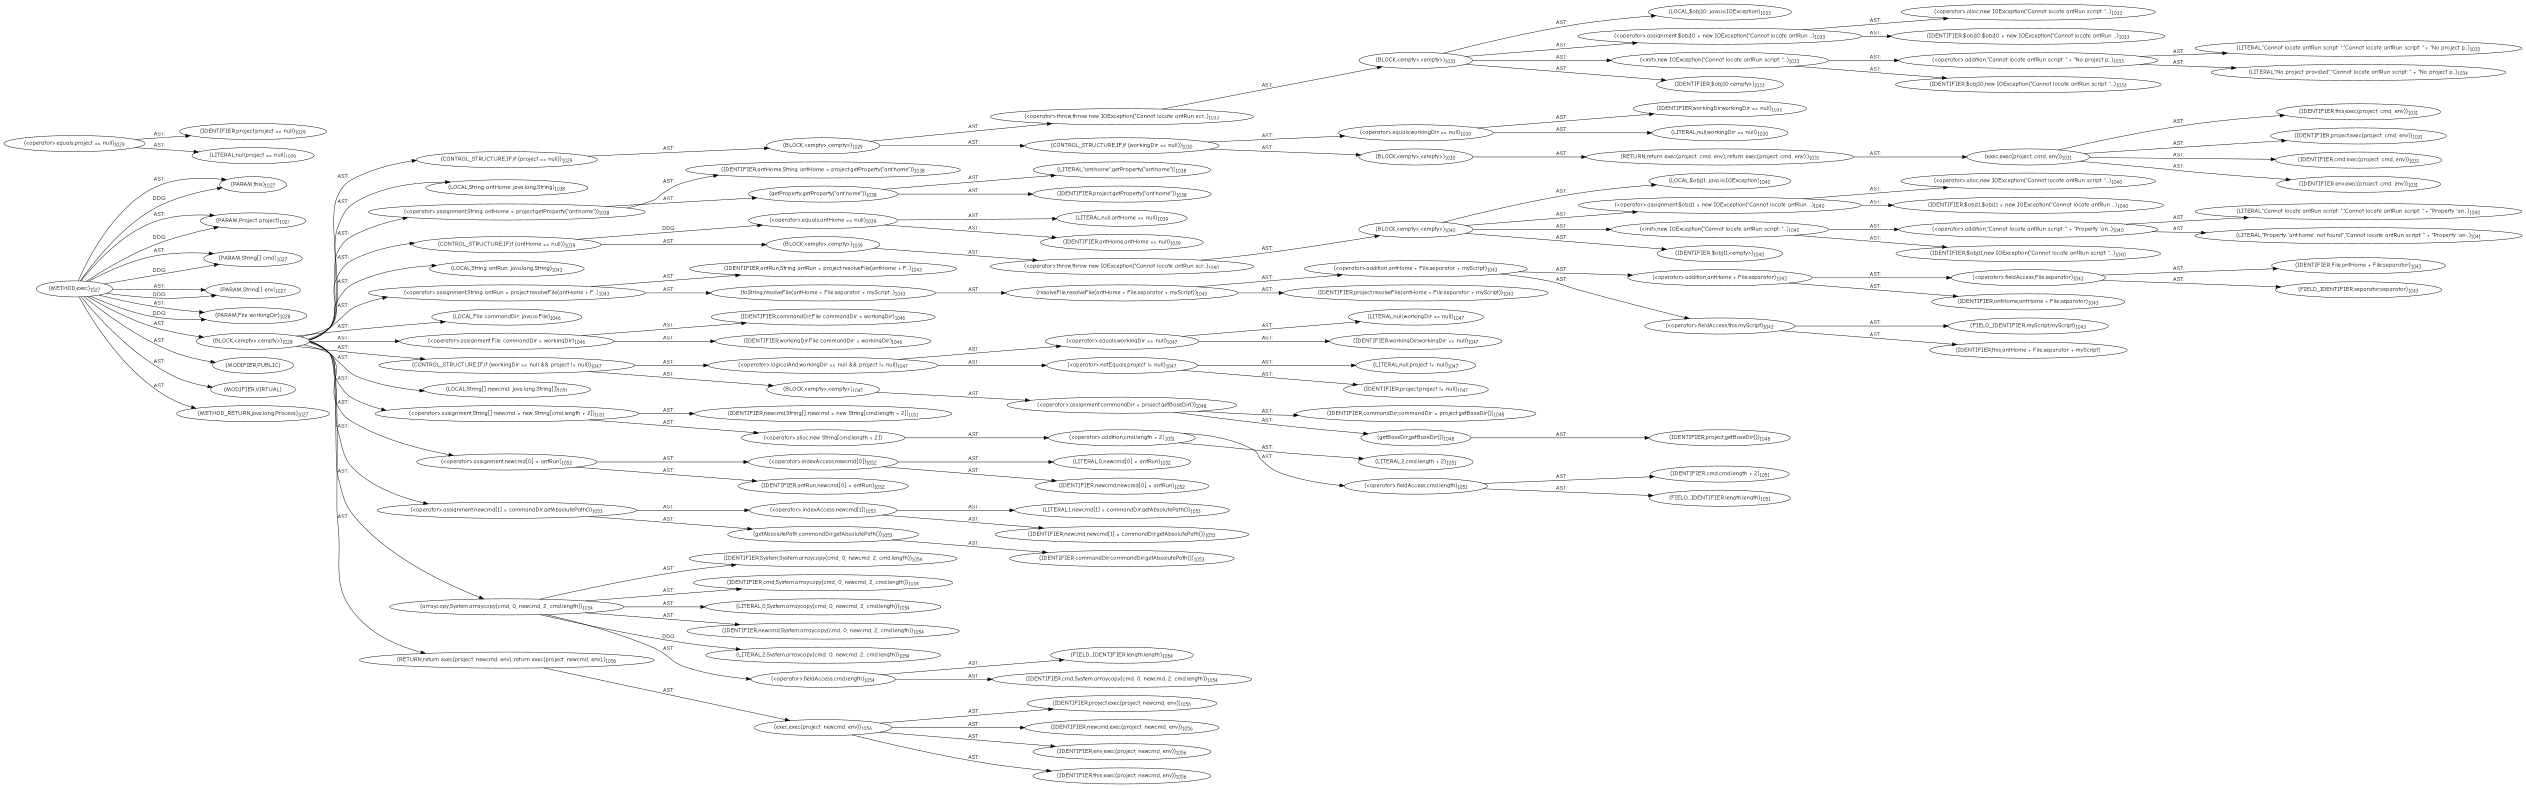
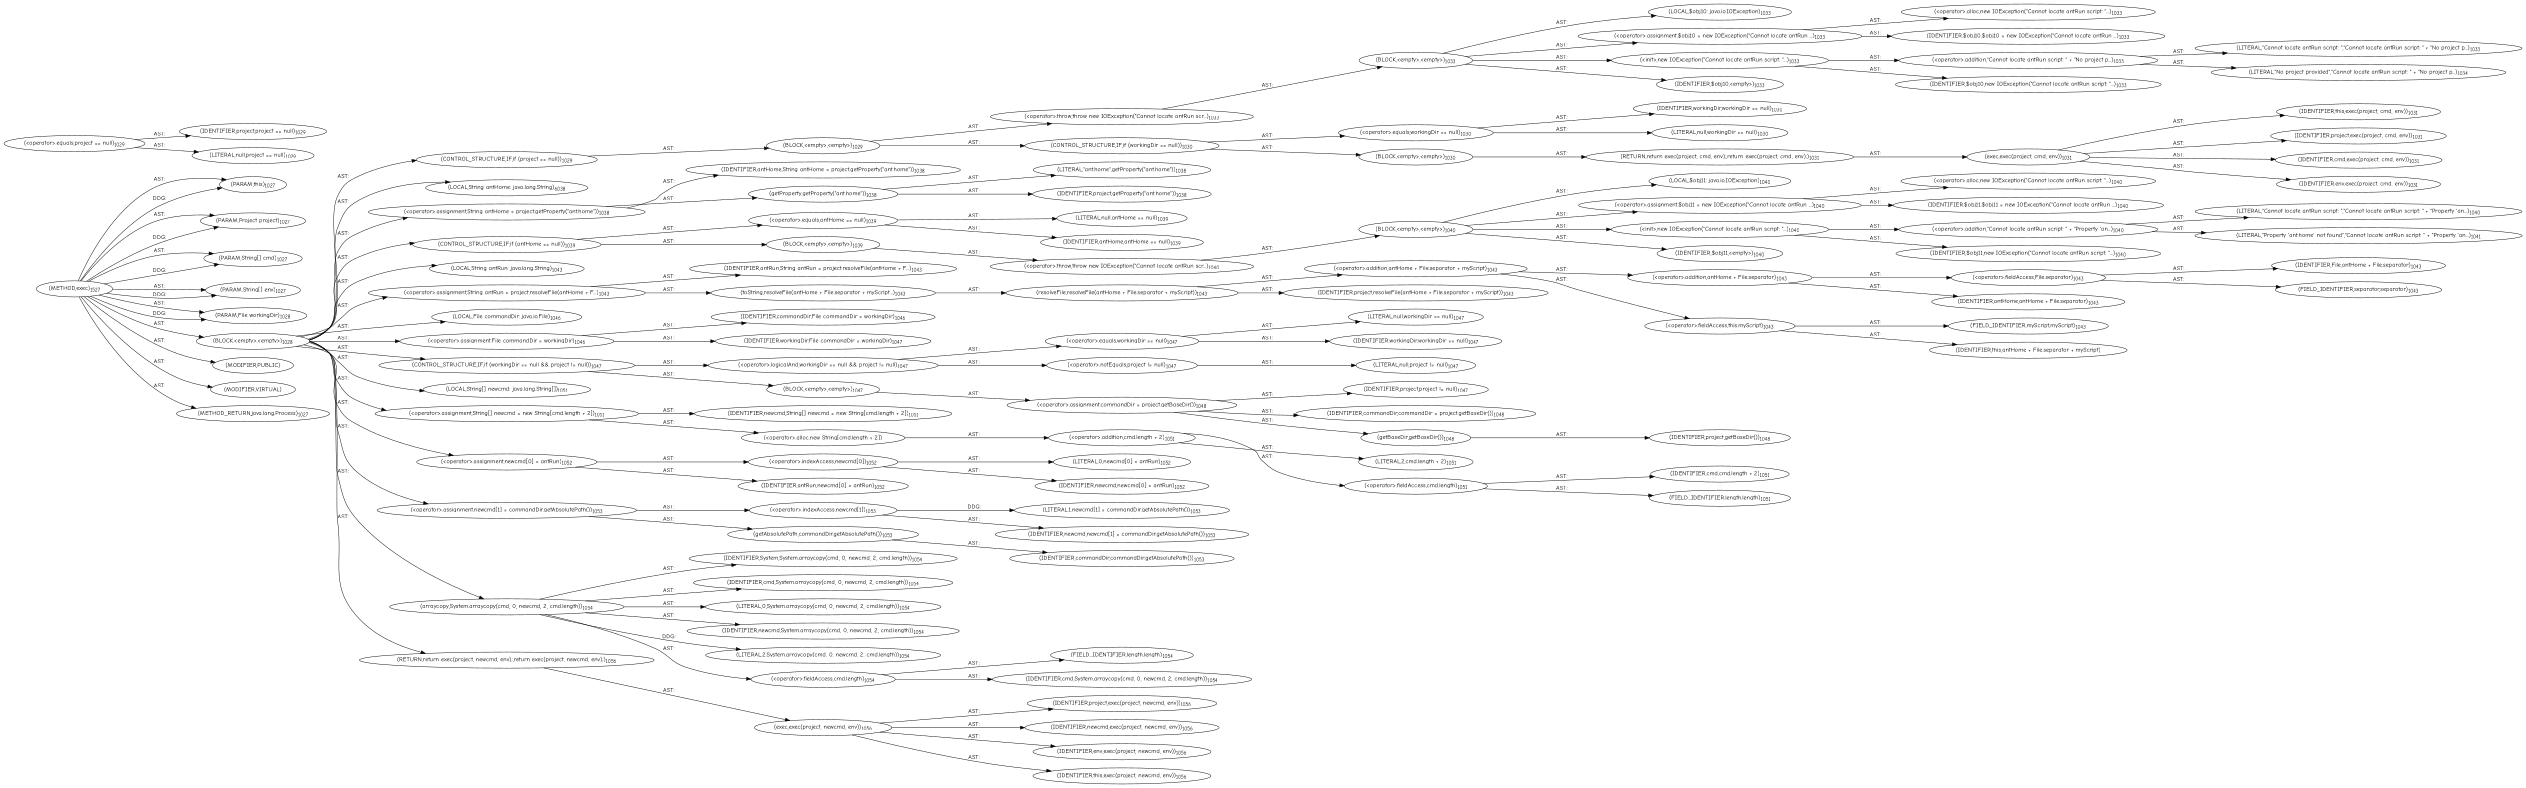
(560, 187) -> (560, 187)
(670, 228) -> (670, 228)
(897, 341) -> (897, 341)
(1267, 377) -> (1282, 397)
(975, 507) -> (975, 507)
